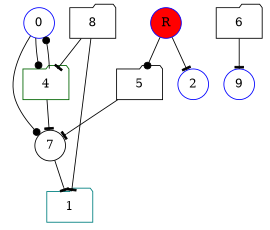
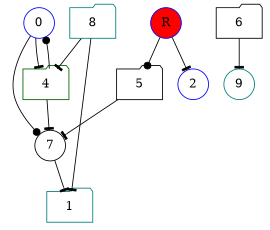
(93, 23) -> (93, 23)
(37, 51) -> (37, 51)
(239, 84) -> (239, 84)
